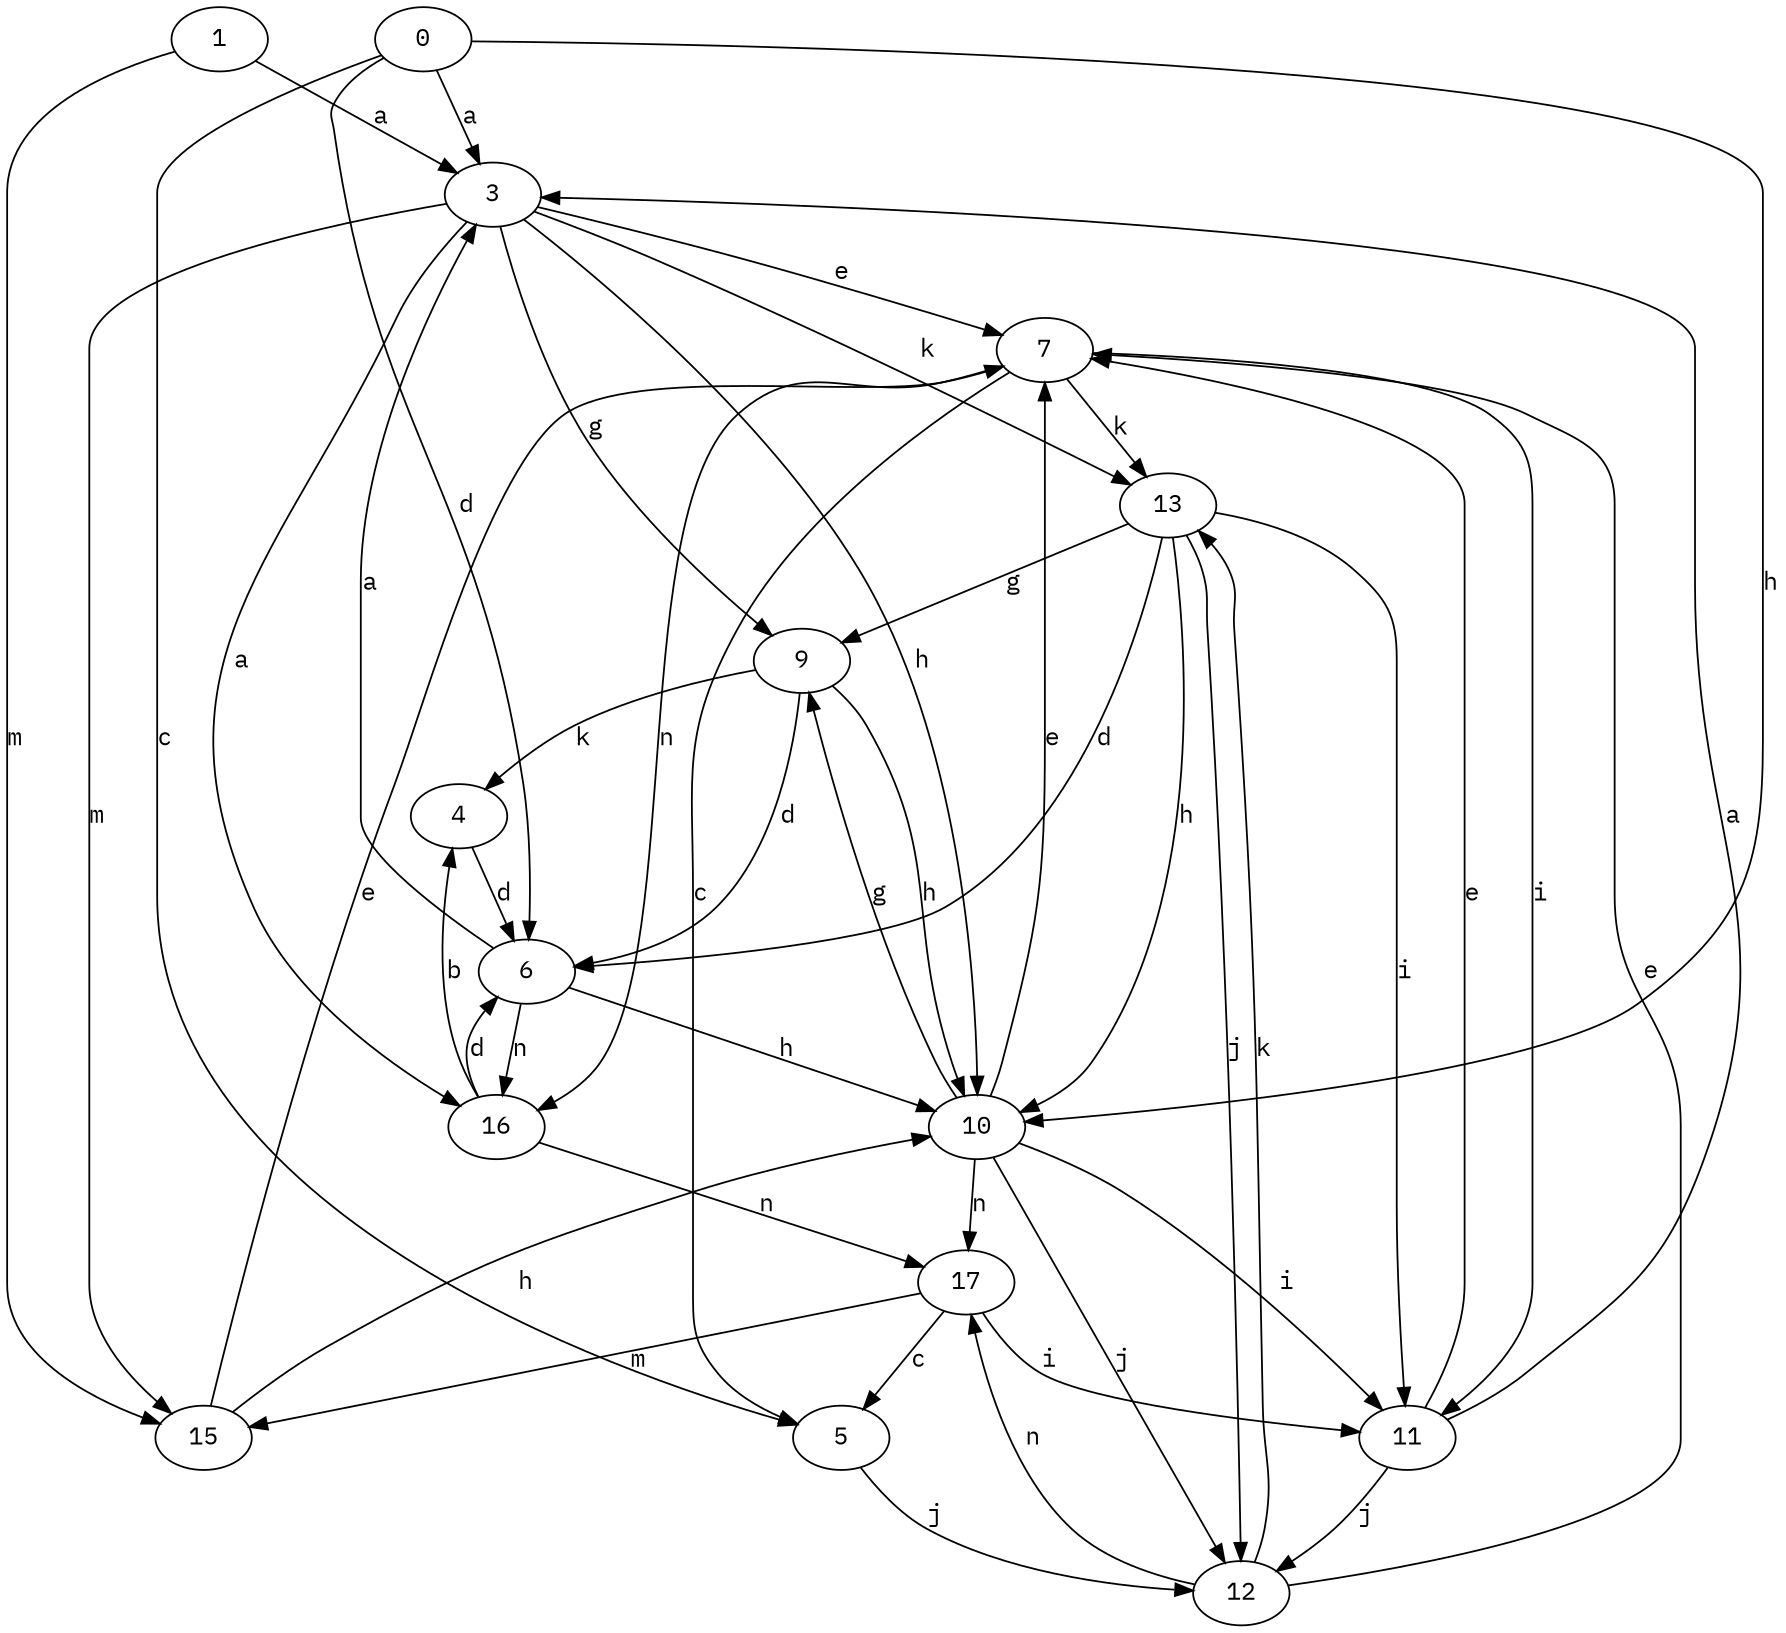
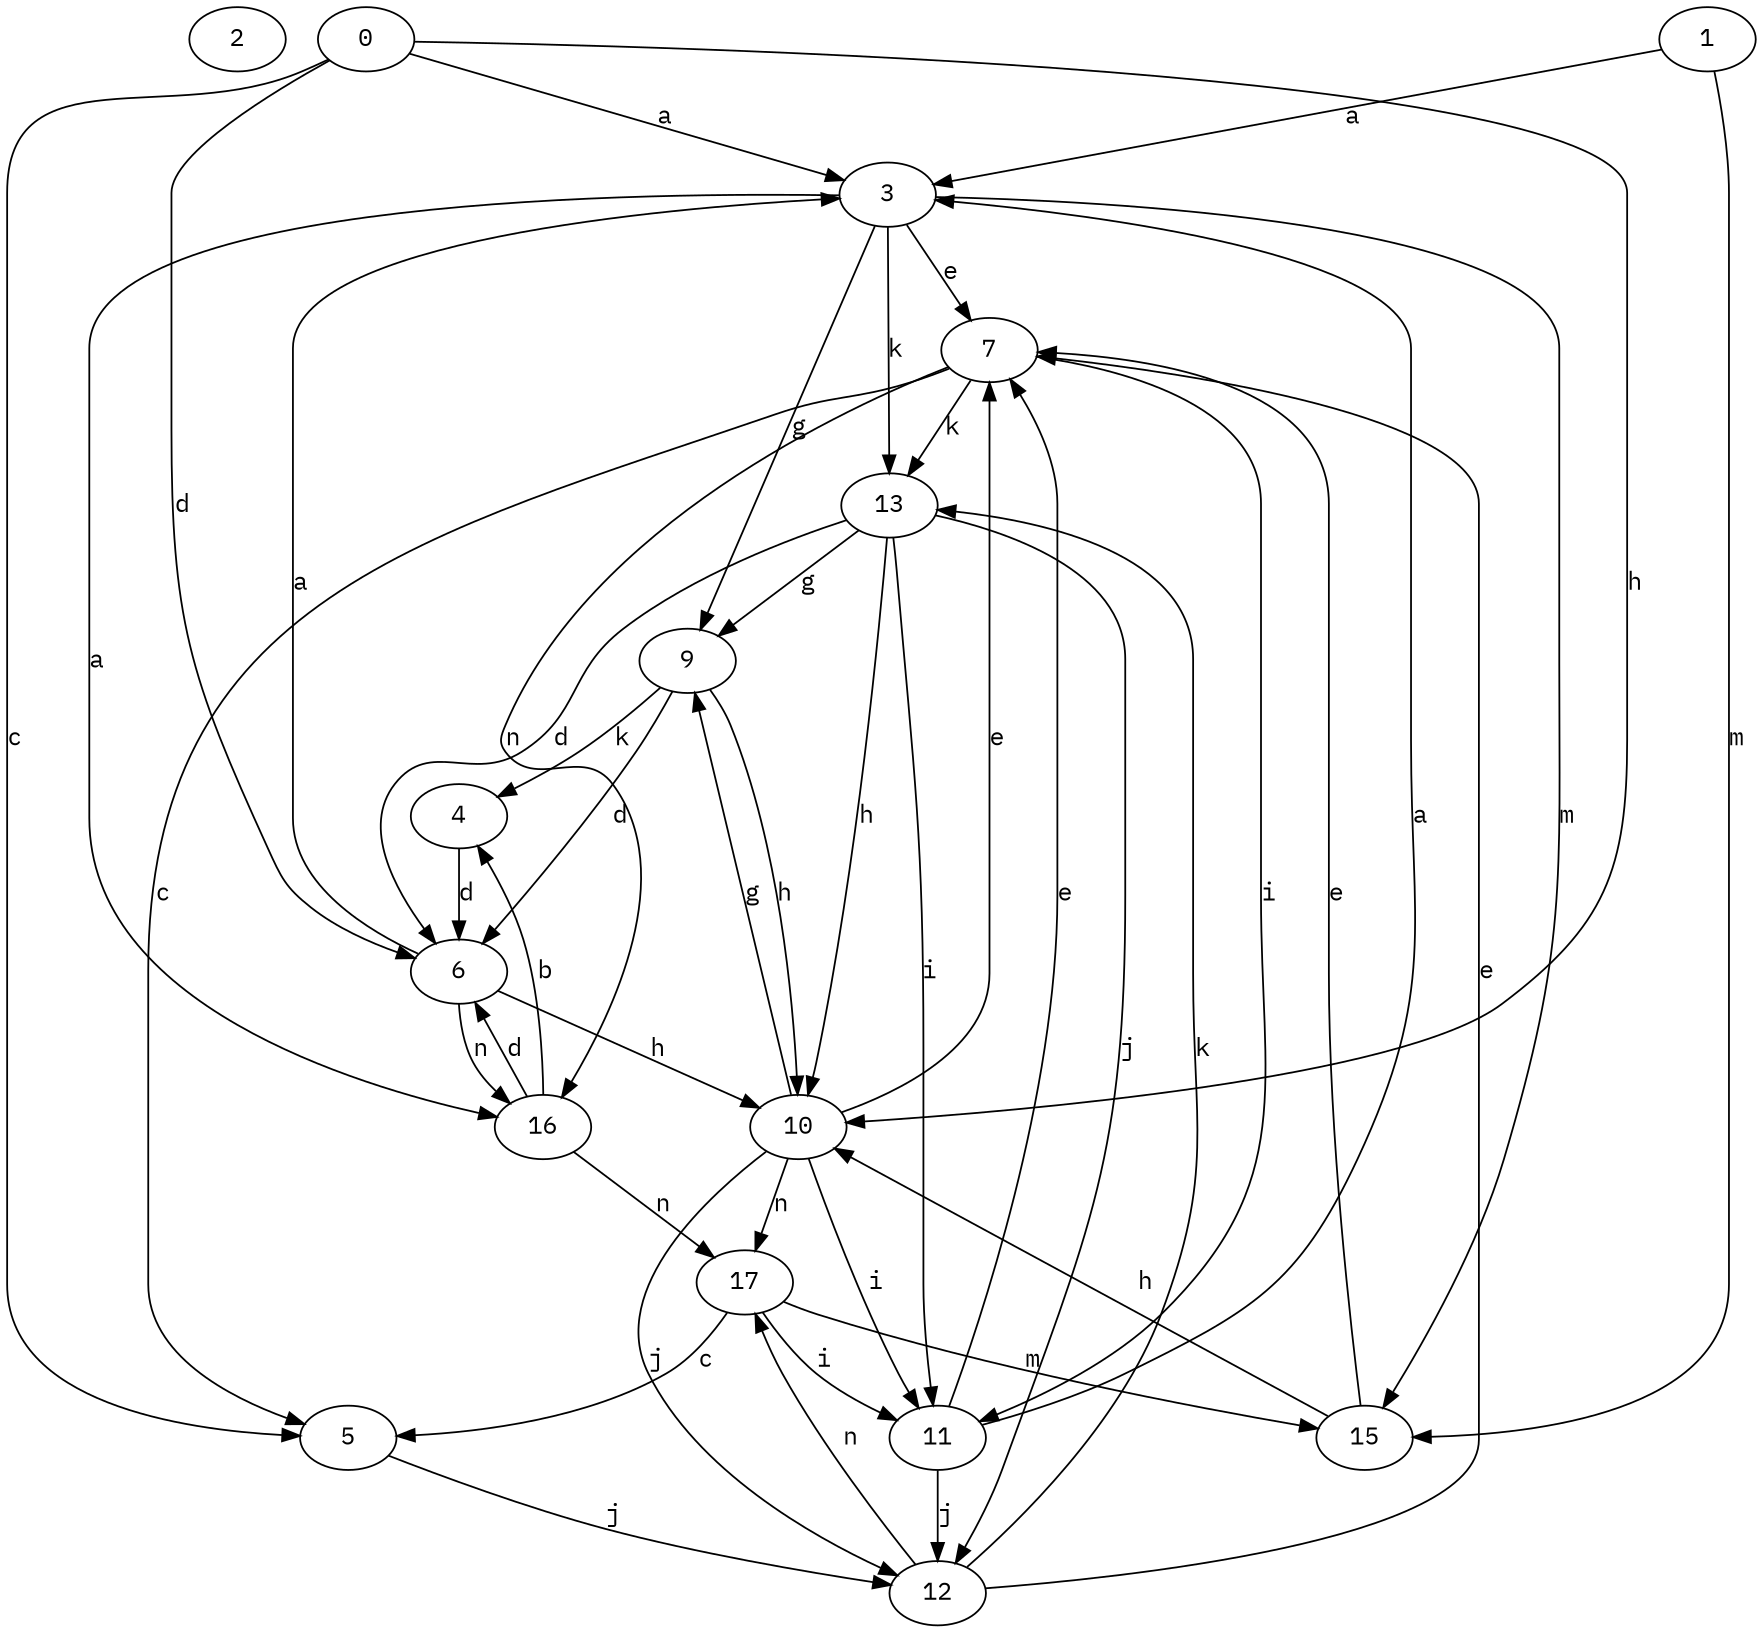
none -> (238, 39)
(868, 587) -> none
